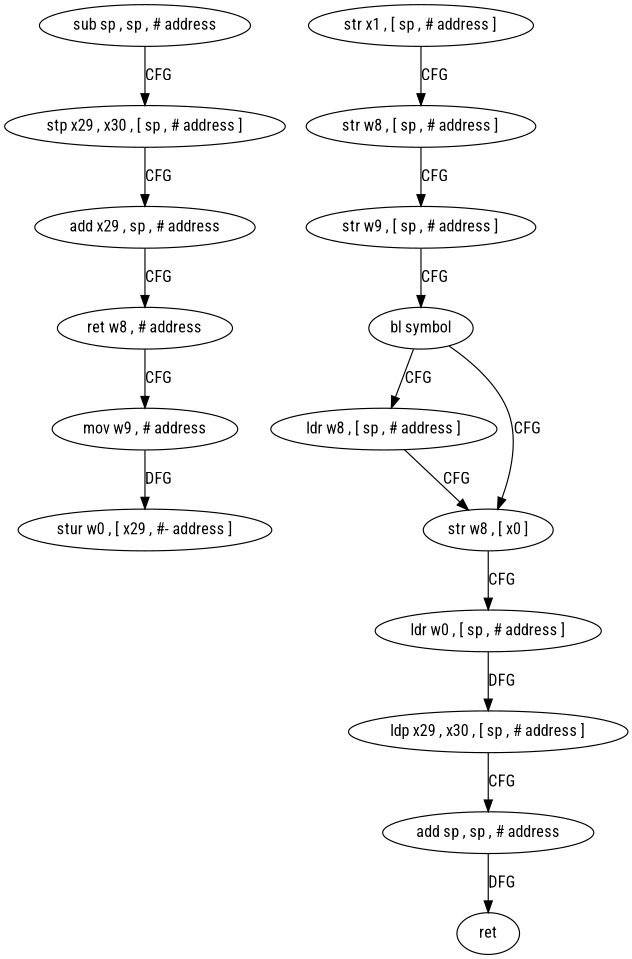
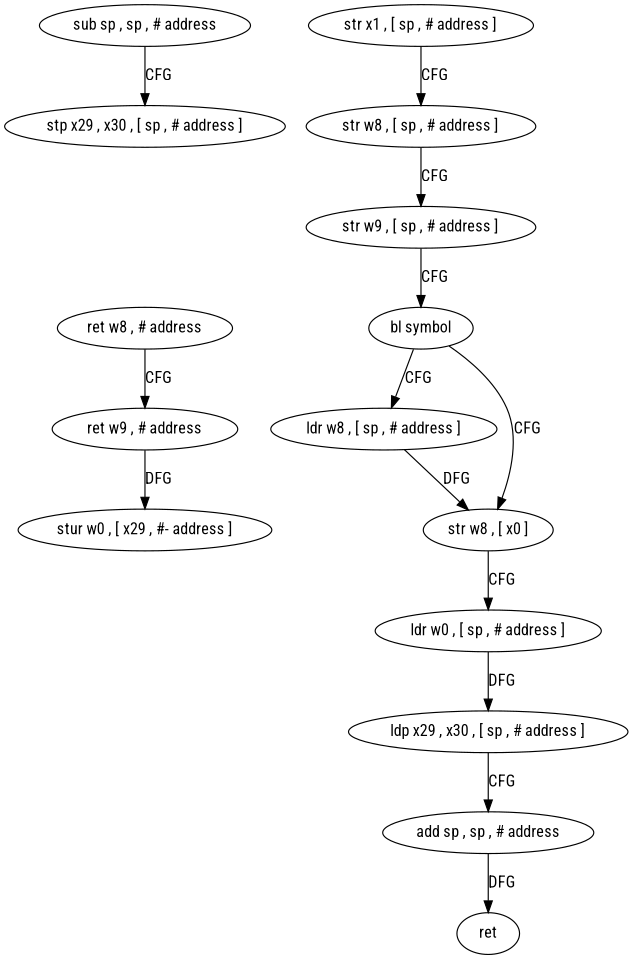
(145, 227) -> none
(145, 429) -> (145, 429)
(457, 480) -> (457, 480)
